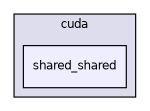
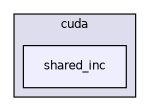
(75, 67) -> (75, 67)
